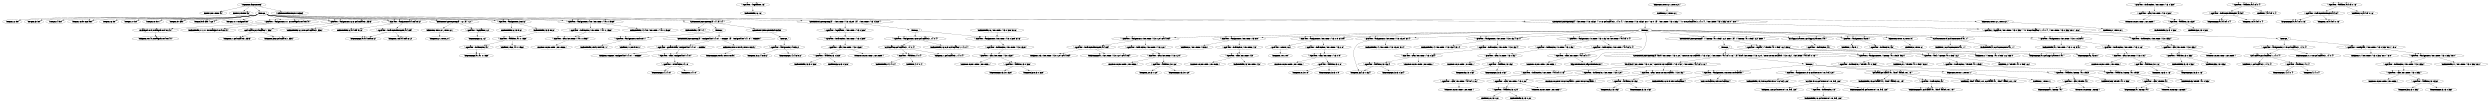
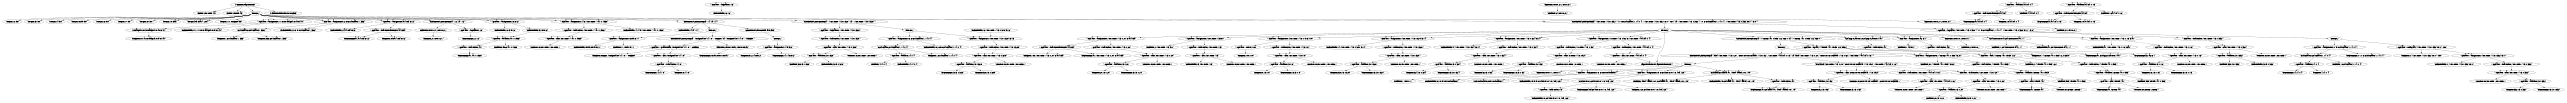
(82, 22) -> (79, 22)
(1354, 50) -> (1403, 42)
